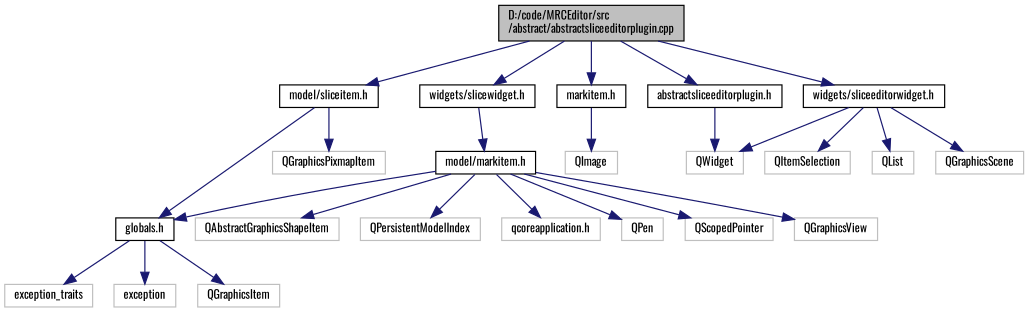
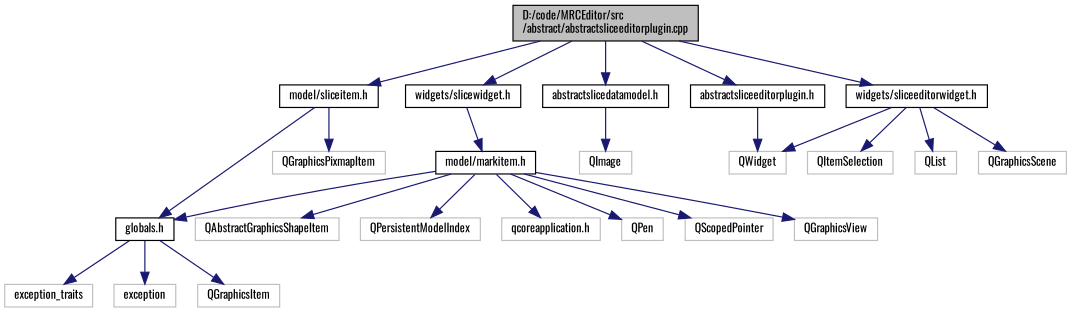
(591, 96) -> (606, 96)
